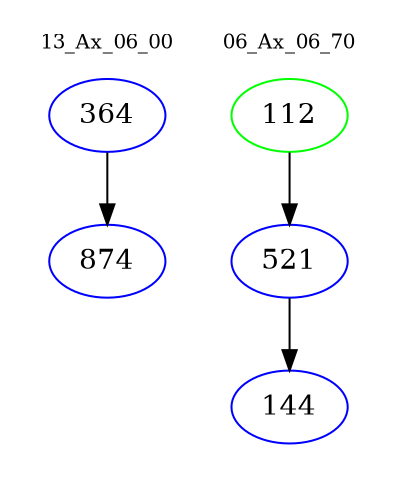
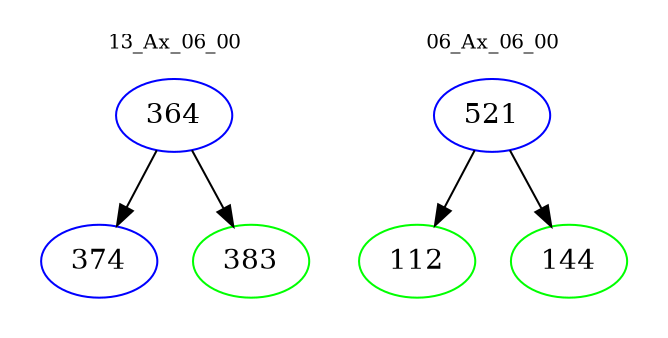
(290, 44) -> (493, 44)
(290, 178) -> (460, 179)
(107, 261) -> (99, 261)
none -> (251, 261)
(290, 407) -> (569, 261)
